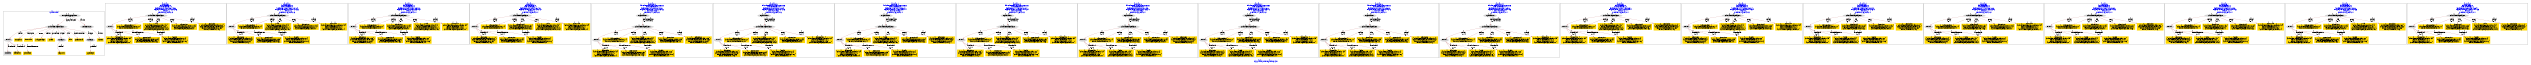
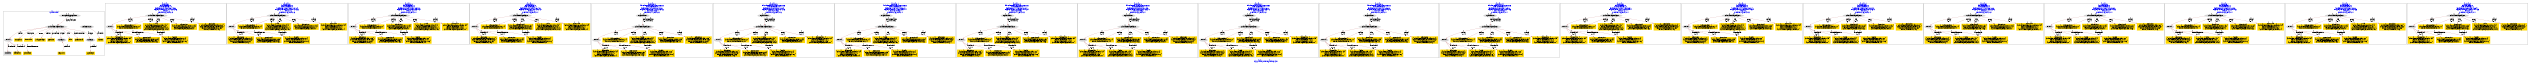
(79, 21) -> none
(100, 33) -> (100, 33)
(51, 40) -> (51, 40)
(57, 46) -> (64, 47)
